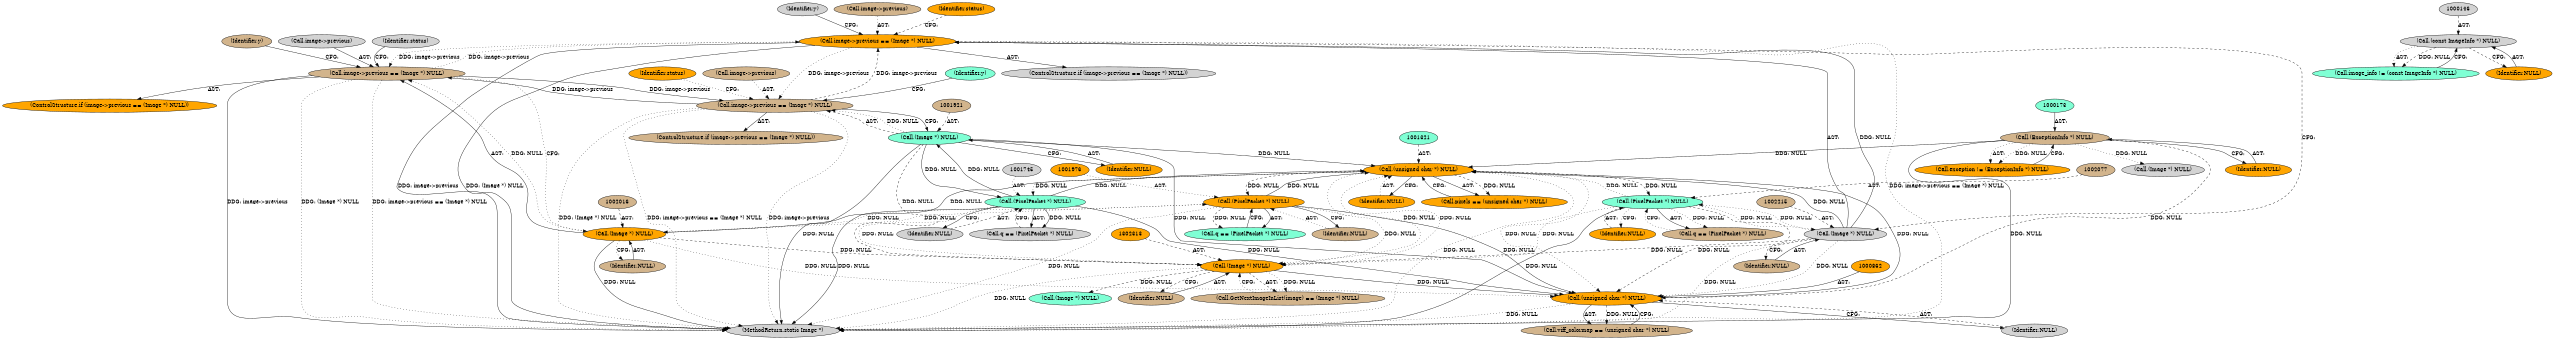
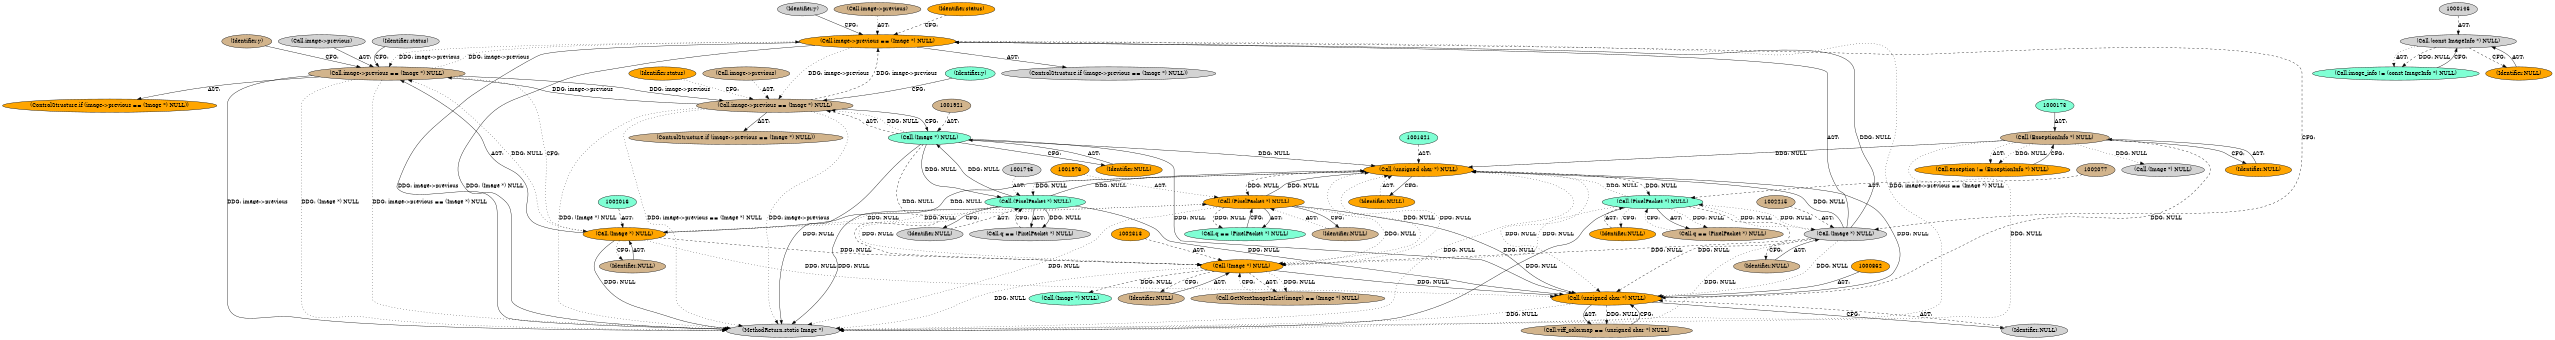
(617, 202) -> (617, 202)
(1494, 202) -> none
(1130, 234) -> (1130, 234)
(1670, 321) -> (1670, 321)
